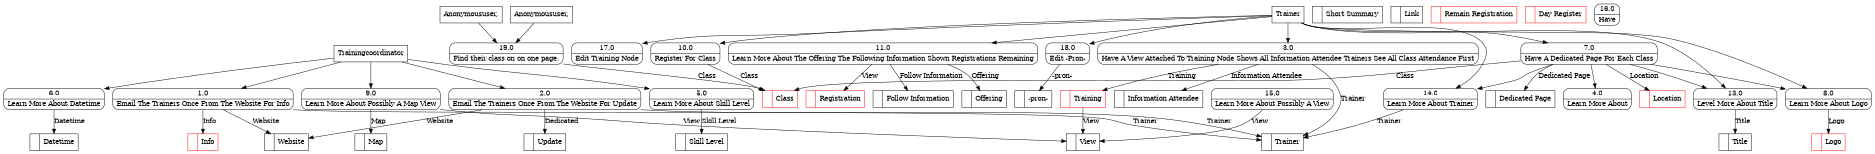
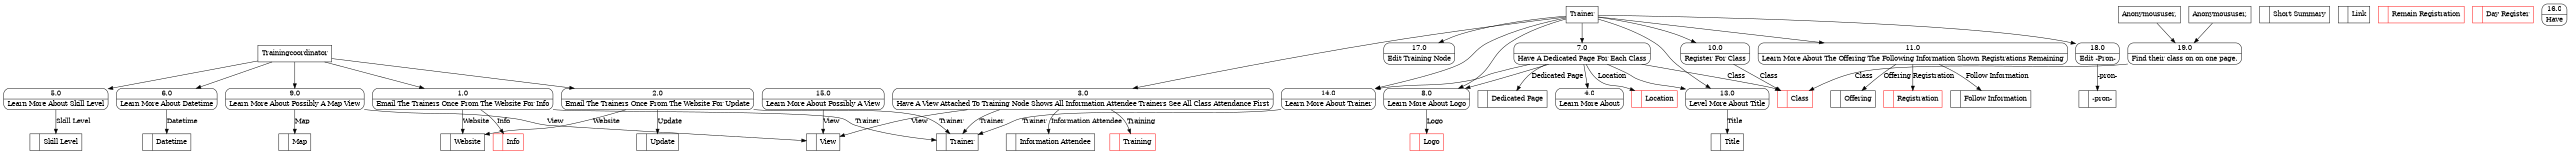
(870, 76) -> (1933, 76)
(1083, 120) -> (905, 119)
(562, 122) -> (670, 122)
